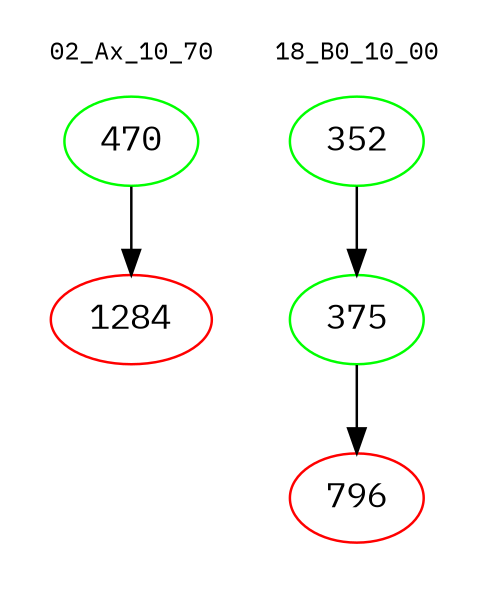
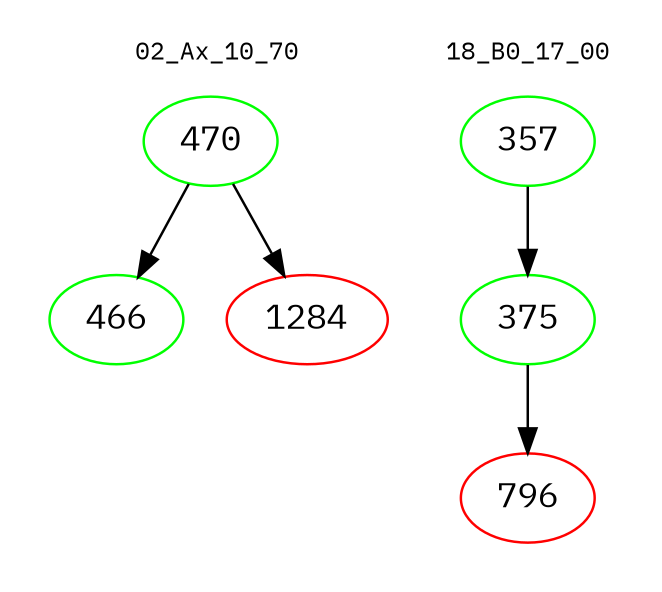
(358, 53) -> (529, 53)
(357, 141) -> (528, 141)
none -> (116, 320)
